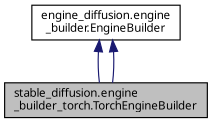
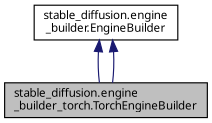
(106, 23) -> (106, 23)
